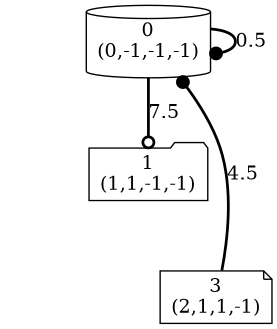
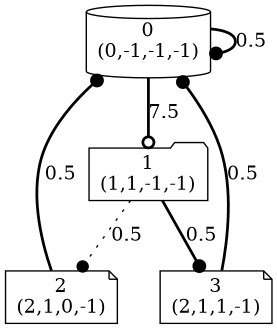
(243, 174) -> (243, 174)
none -> (180, 231)
none -> (61, 297)
